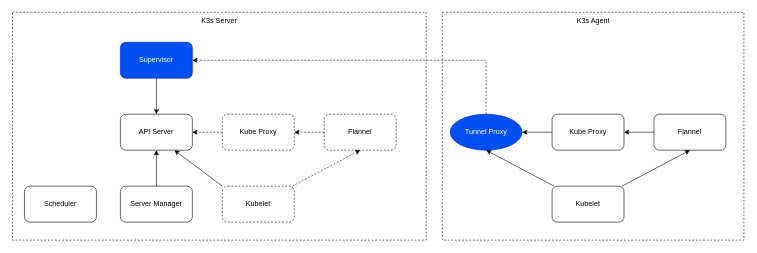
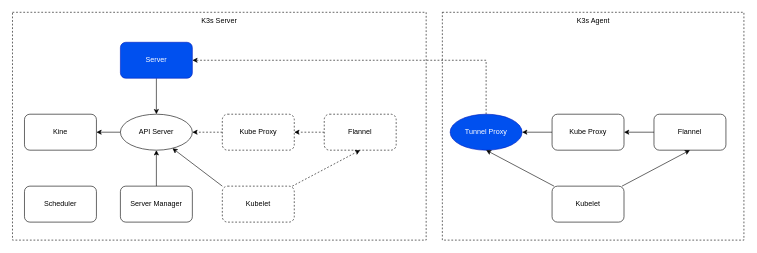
(156, 60) -> (156, 60)
none -> (60, 132)
none -> (101, 132)
(156, 132) -> (156, 132)
